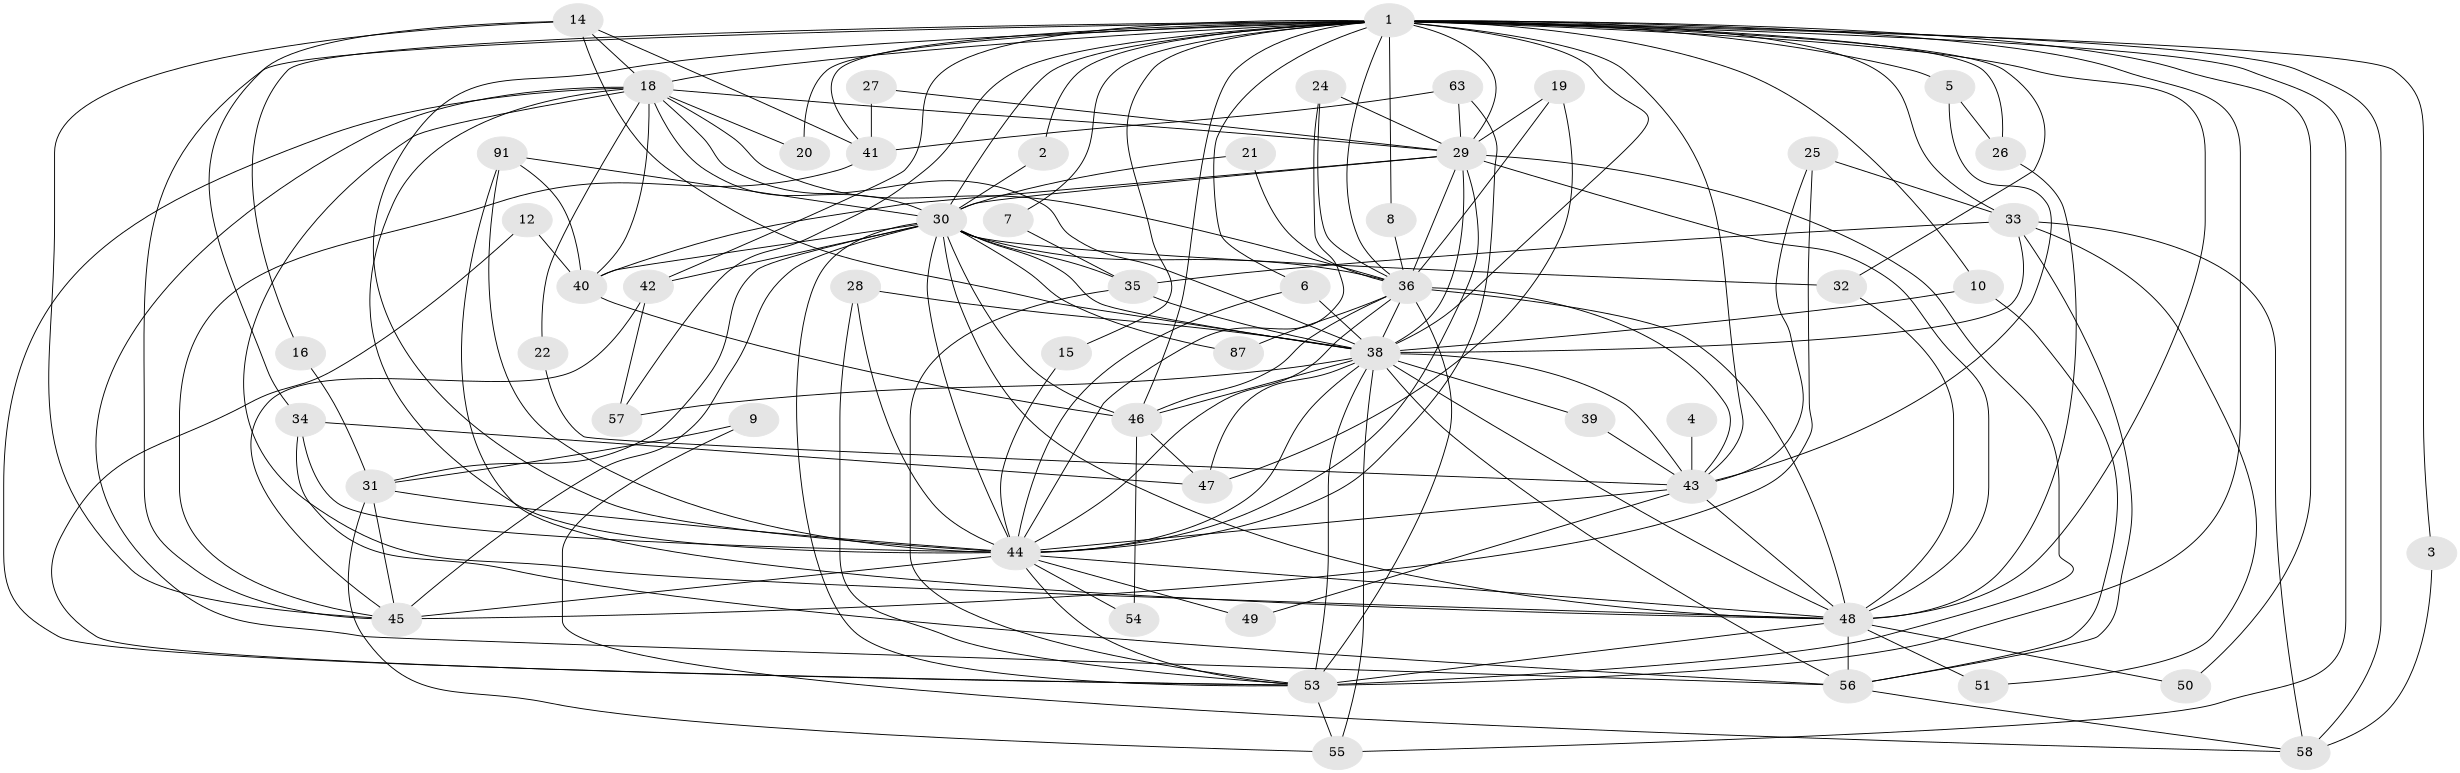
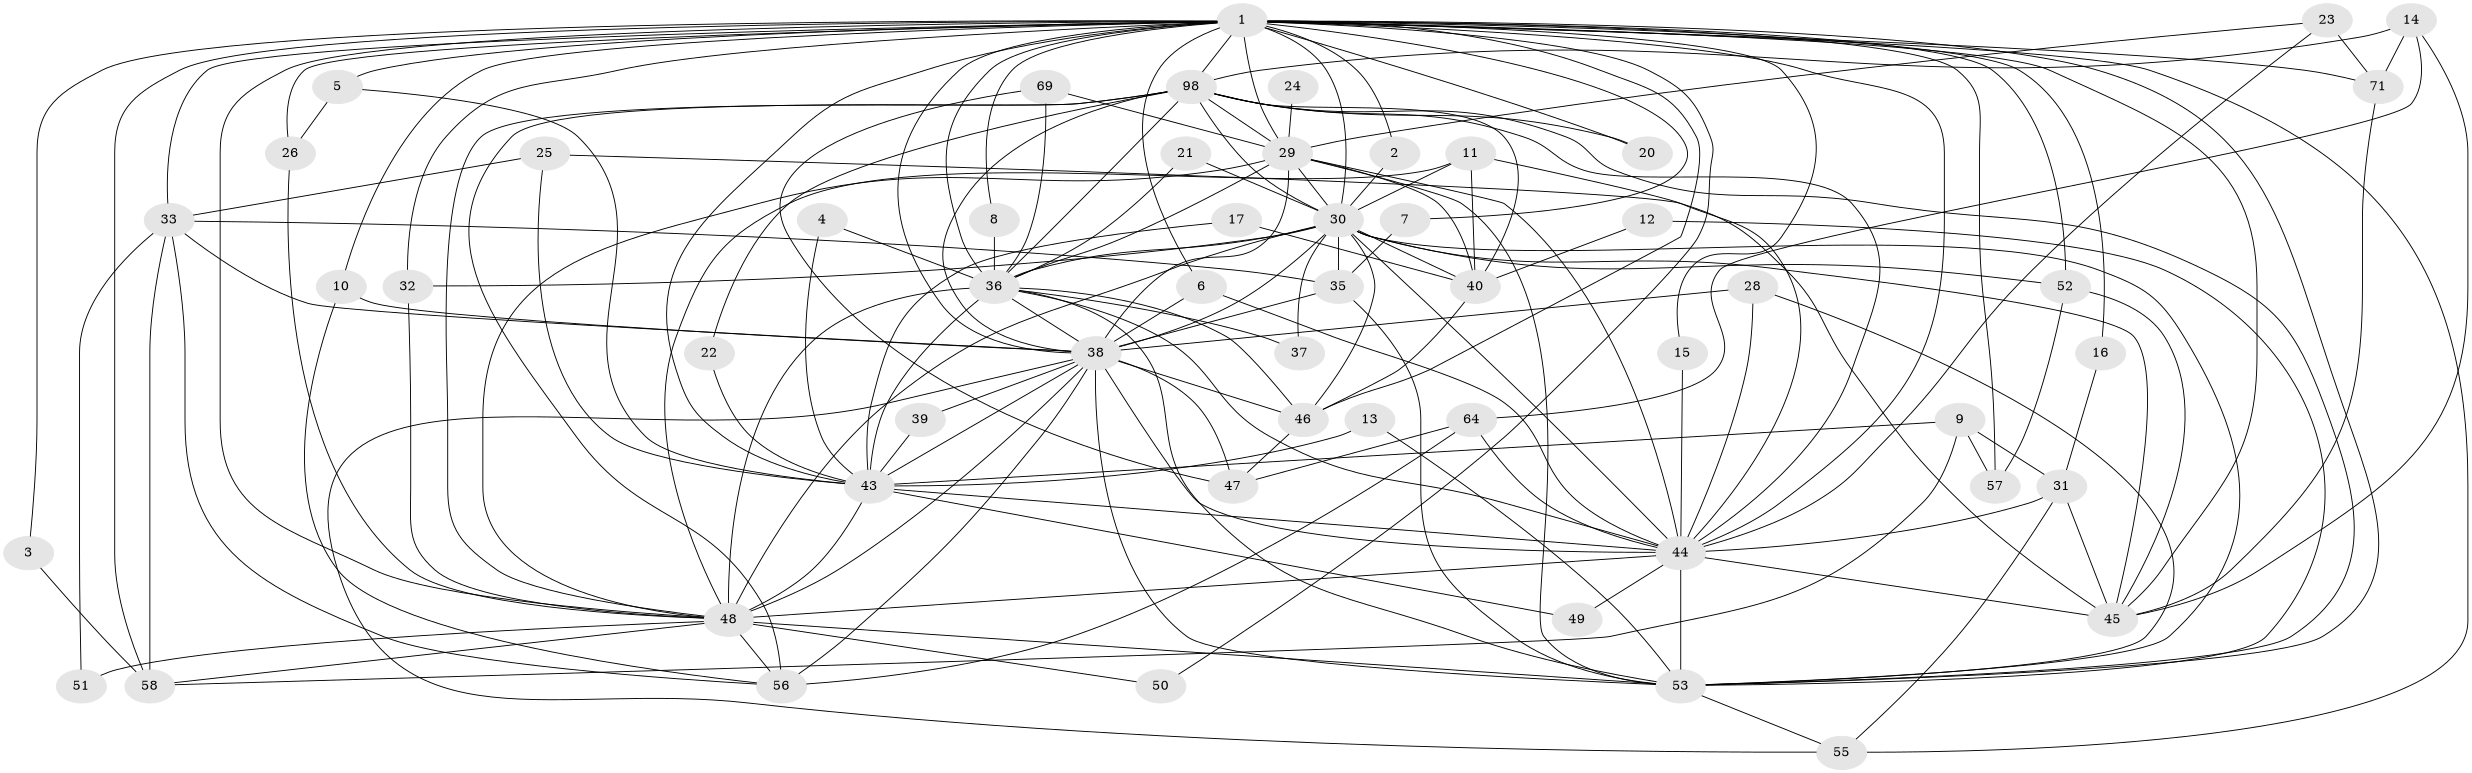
(648, 87) -> (1191, 87)
(871, 87) -> none
(1458, 87) -> (2327, 20)
(1560, 87) -> (1045, 87)
(502, 154) -> (1471, 154)
(871, 154) -> (2378, 87)
(1320, 207) -> (905, 252)
none -> (1237, 220)
(921, 275) -> none
(648, 287) -> (2066, 287)
(1211, 335) -> none
(1239, 353) -> (1300, 353)
(1014, 386) -> (1978, 453)
(689, 399) -> none
(301, 420) -> (1472, 420)
none -> (1370, 420)
none -> (1441, 452)
(1134, 620) -> none
(2046, 717) -> (426, 655)
